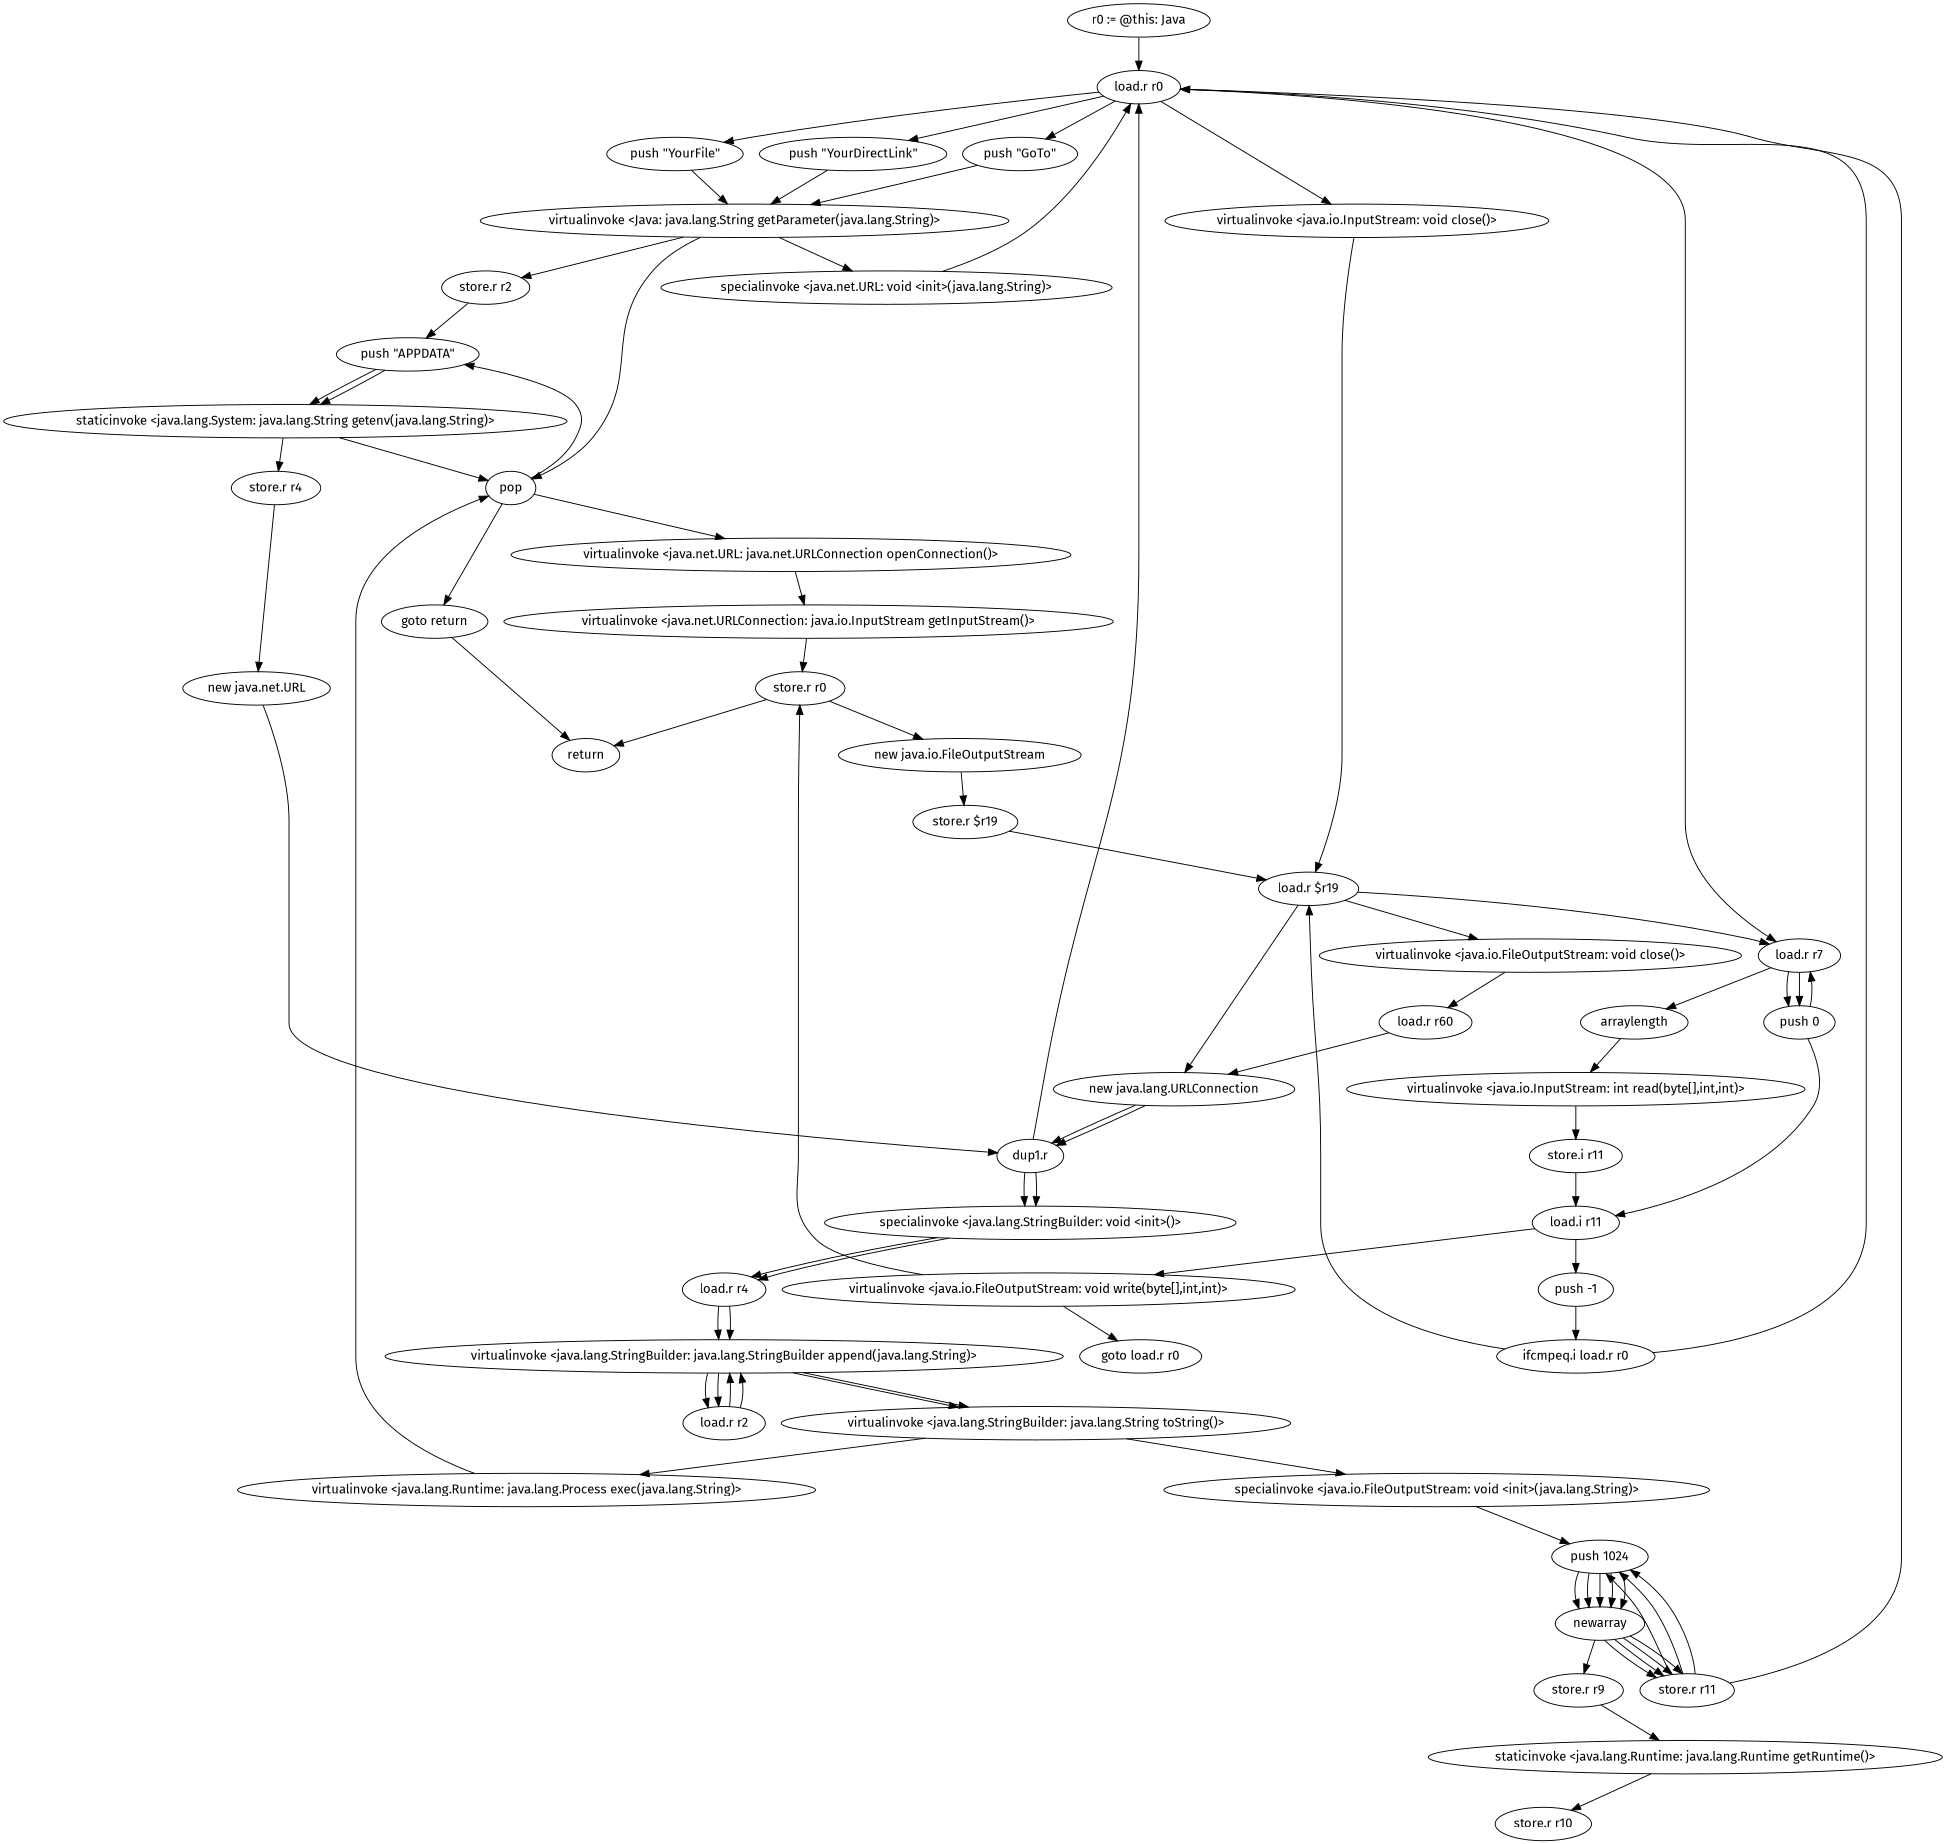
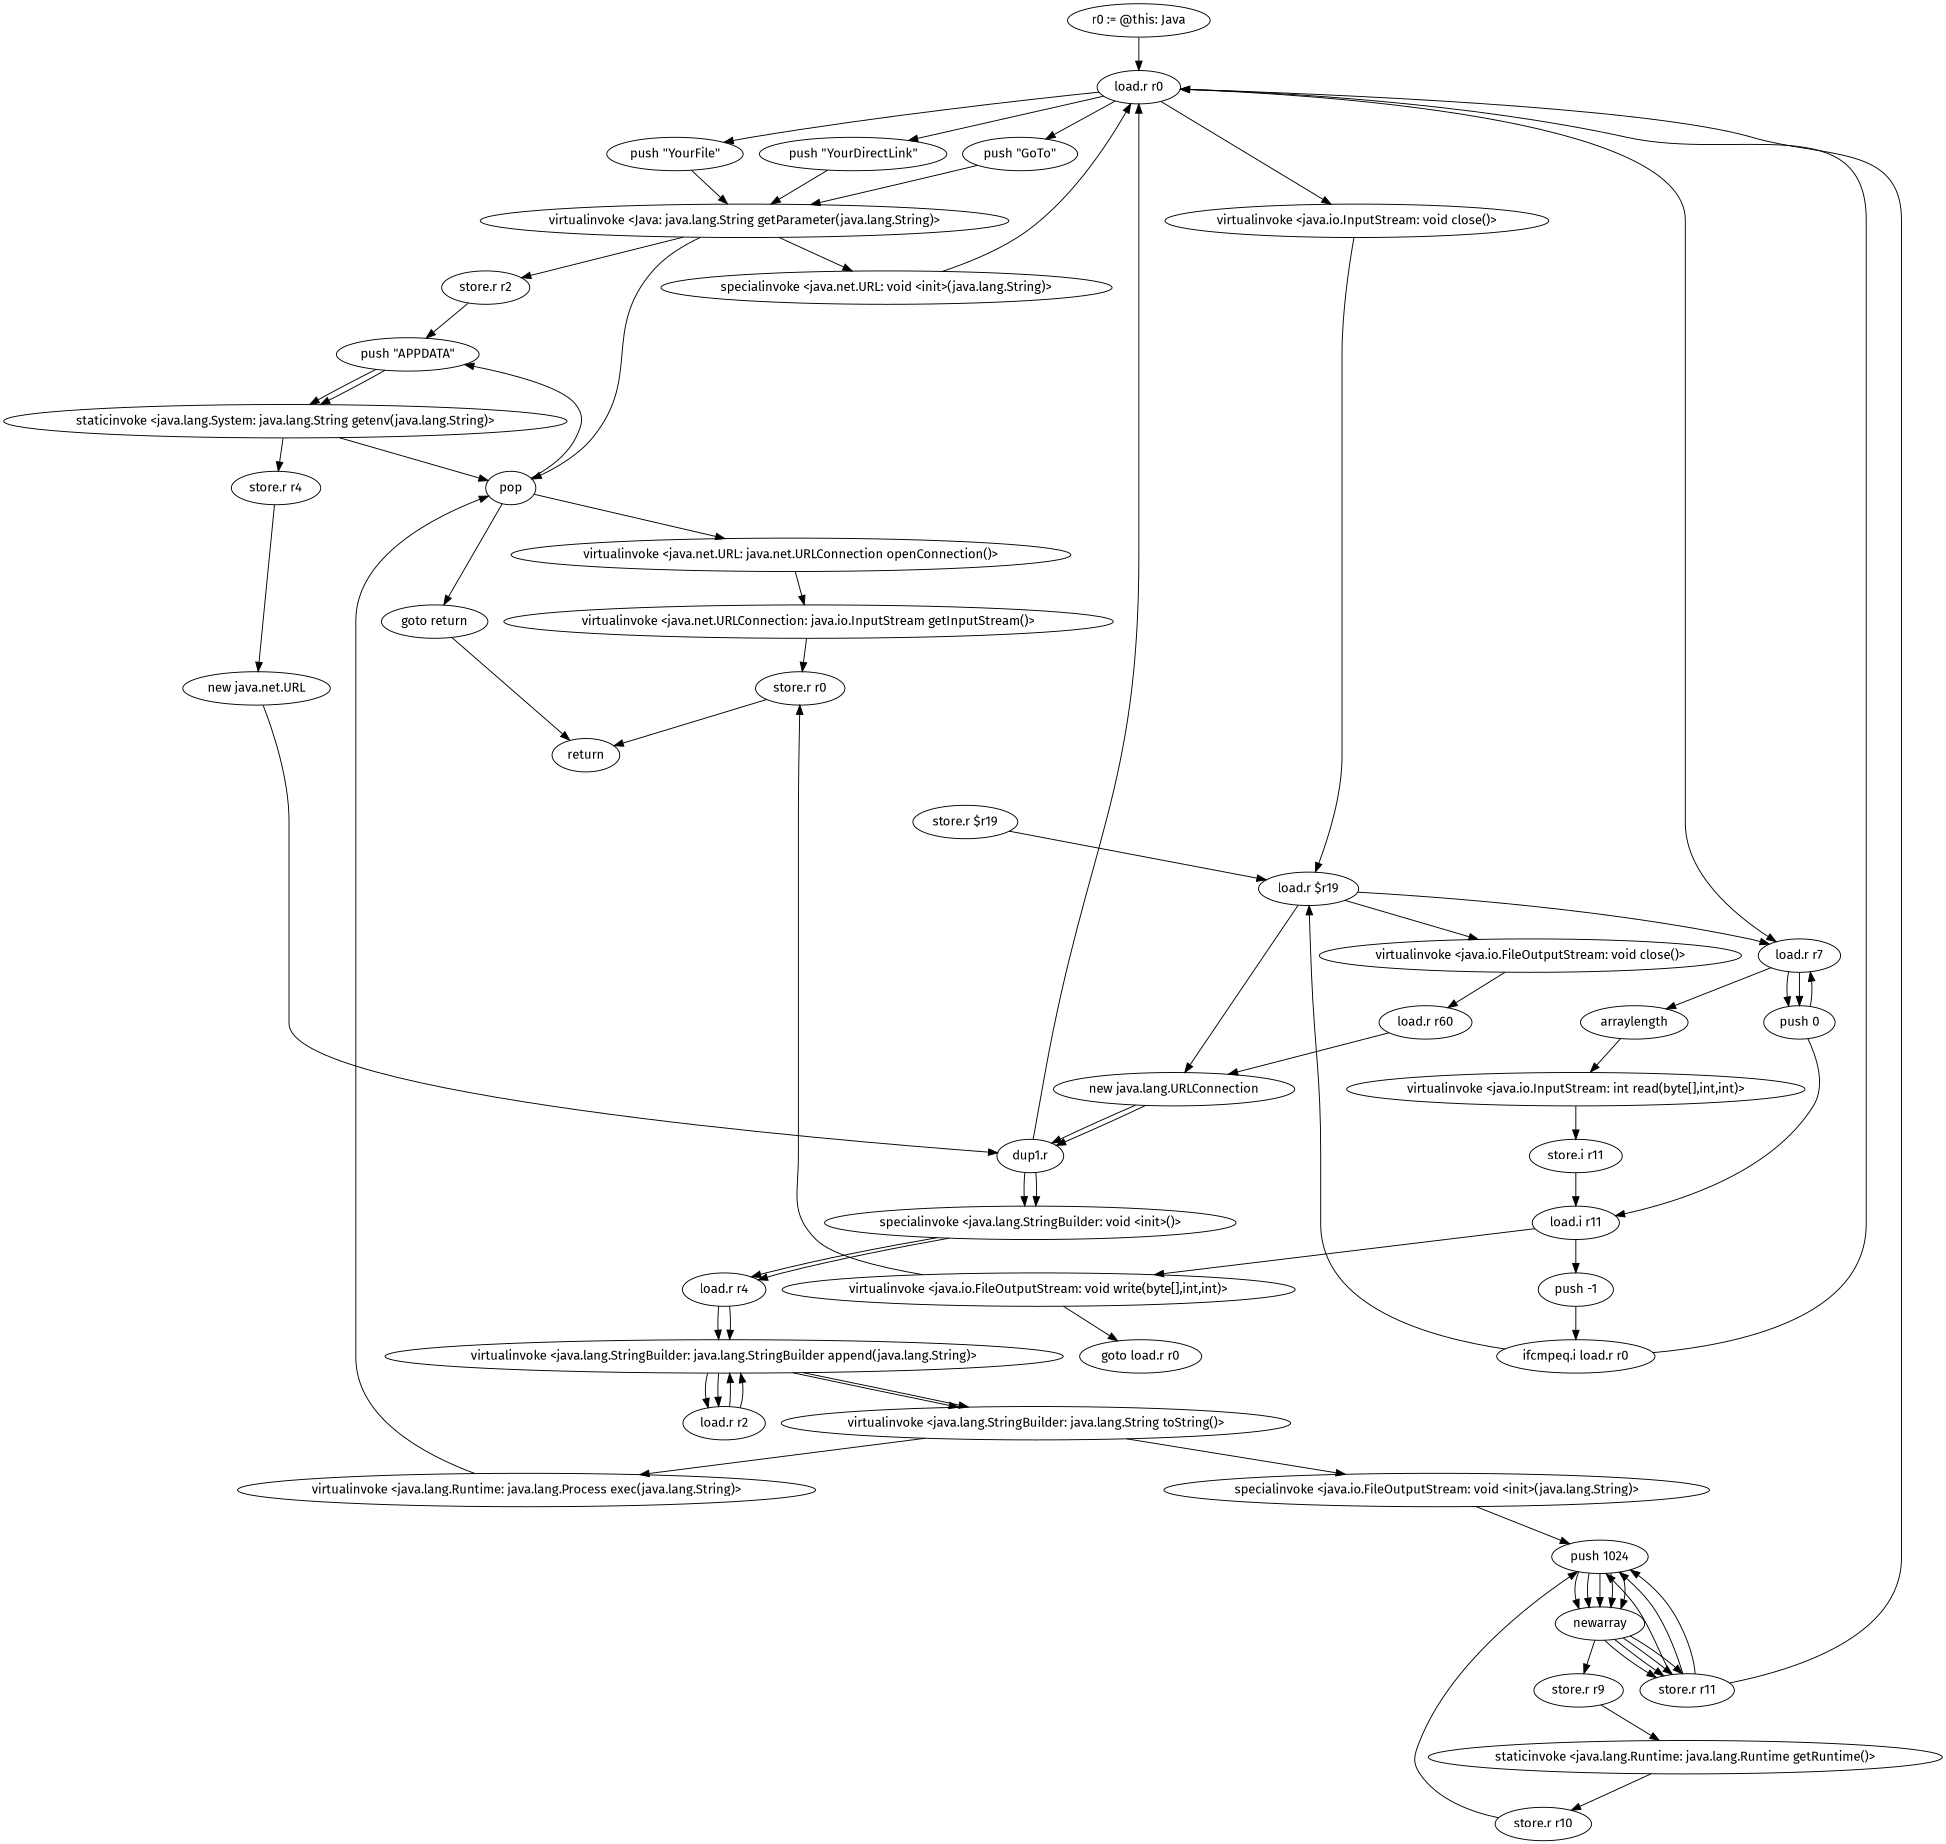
(960, 755) -> none
none -> (1443, 1698)
